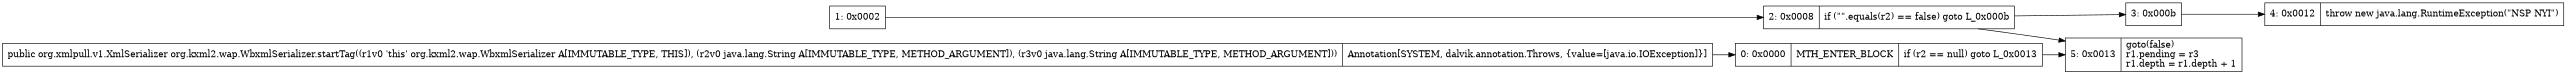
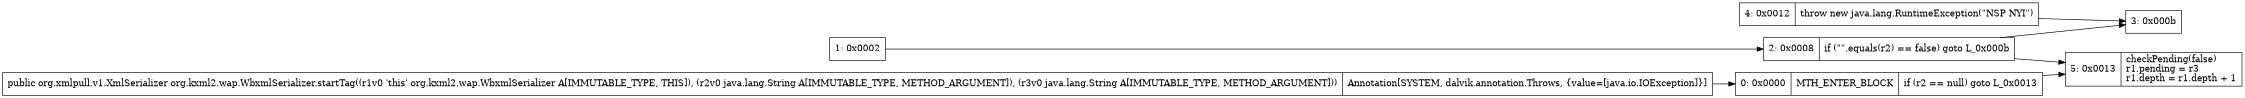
(2220, 14) -> (2079, 20)
(2150, 45) -> (2171, 60)
